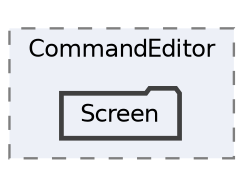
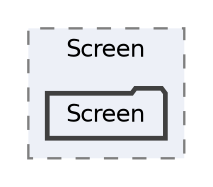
(122, 51) -> (106, 51)
